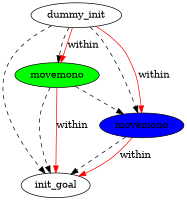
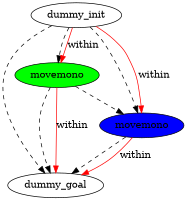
(56, 185) -> (56, 185)
